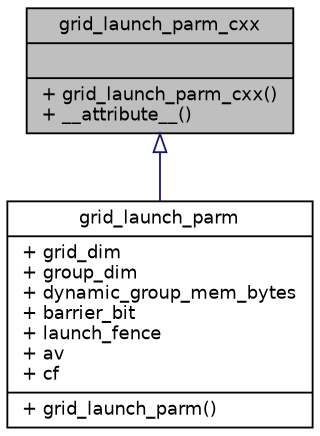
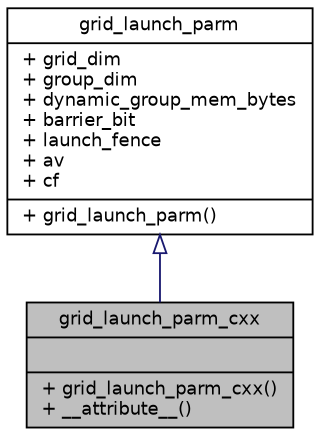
(160, 177) -> (160, 278)
